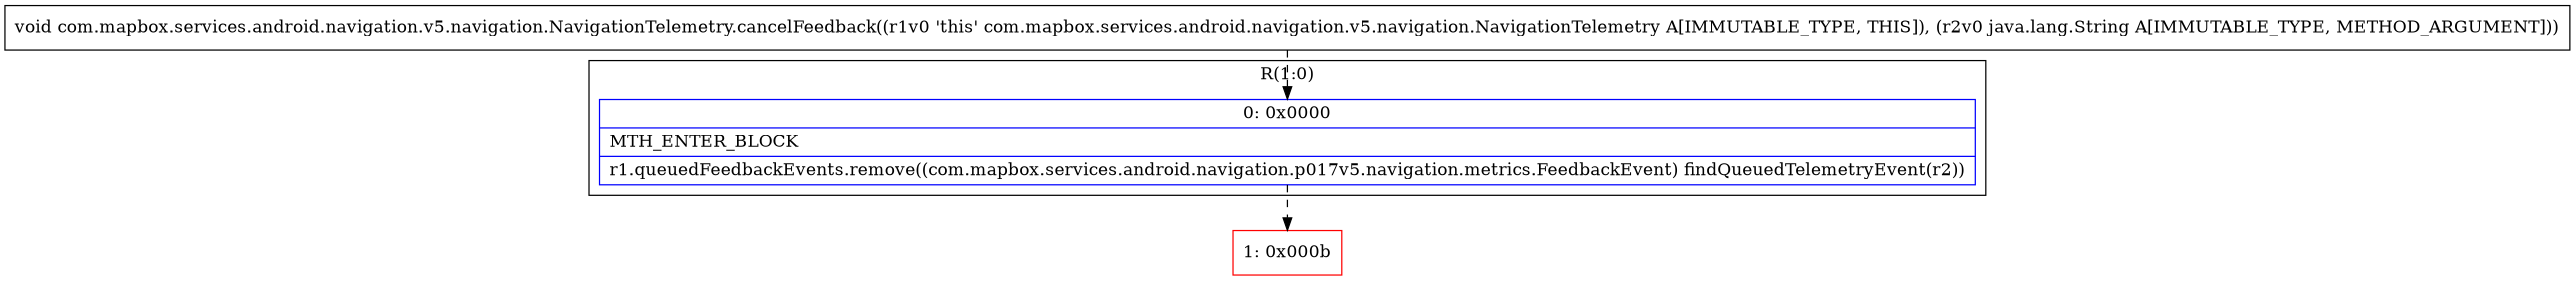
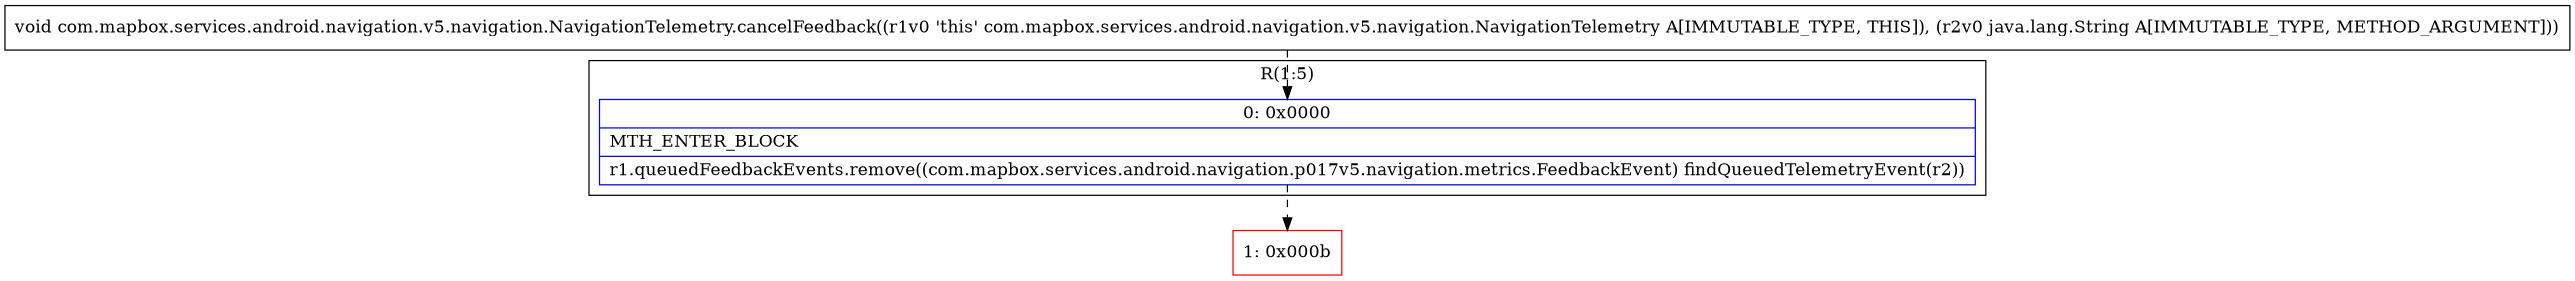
(1287, 75) -> (1287, 75)
